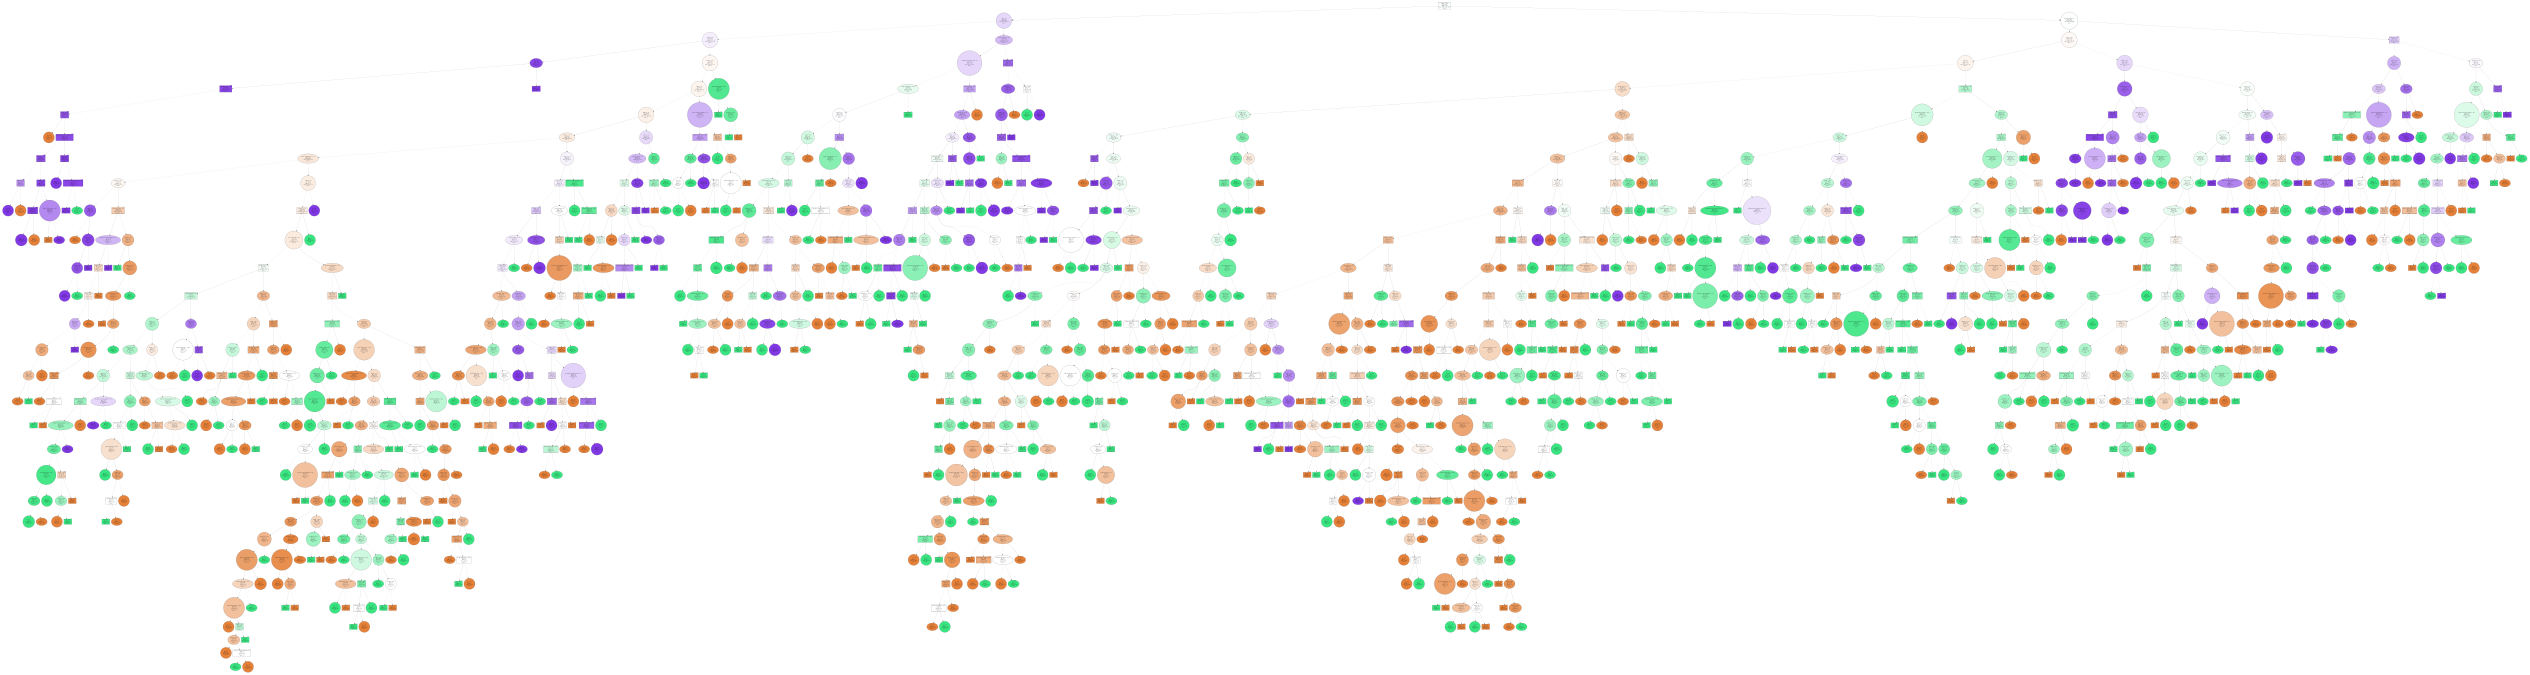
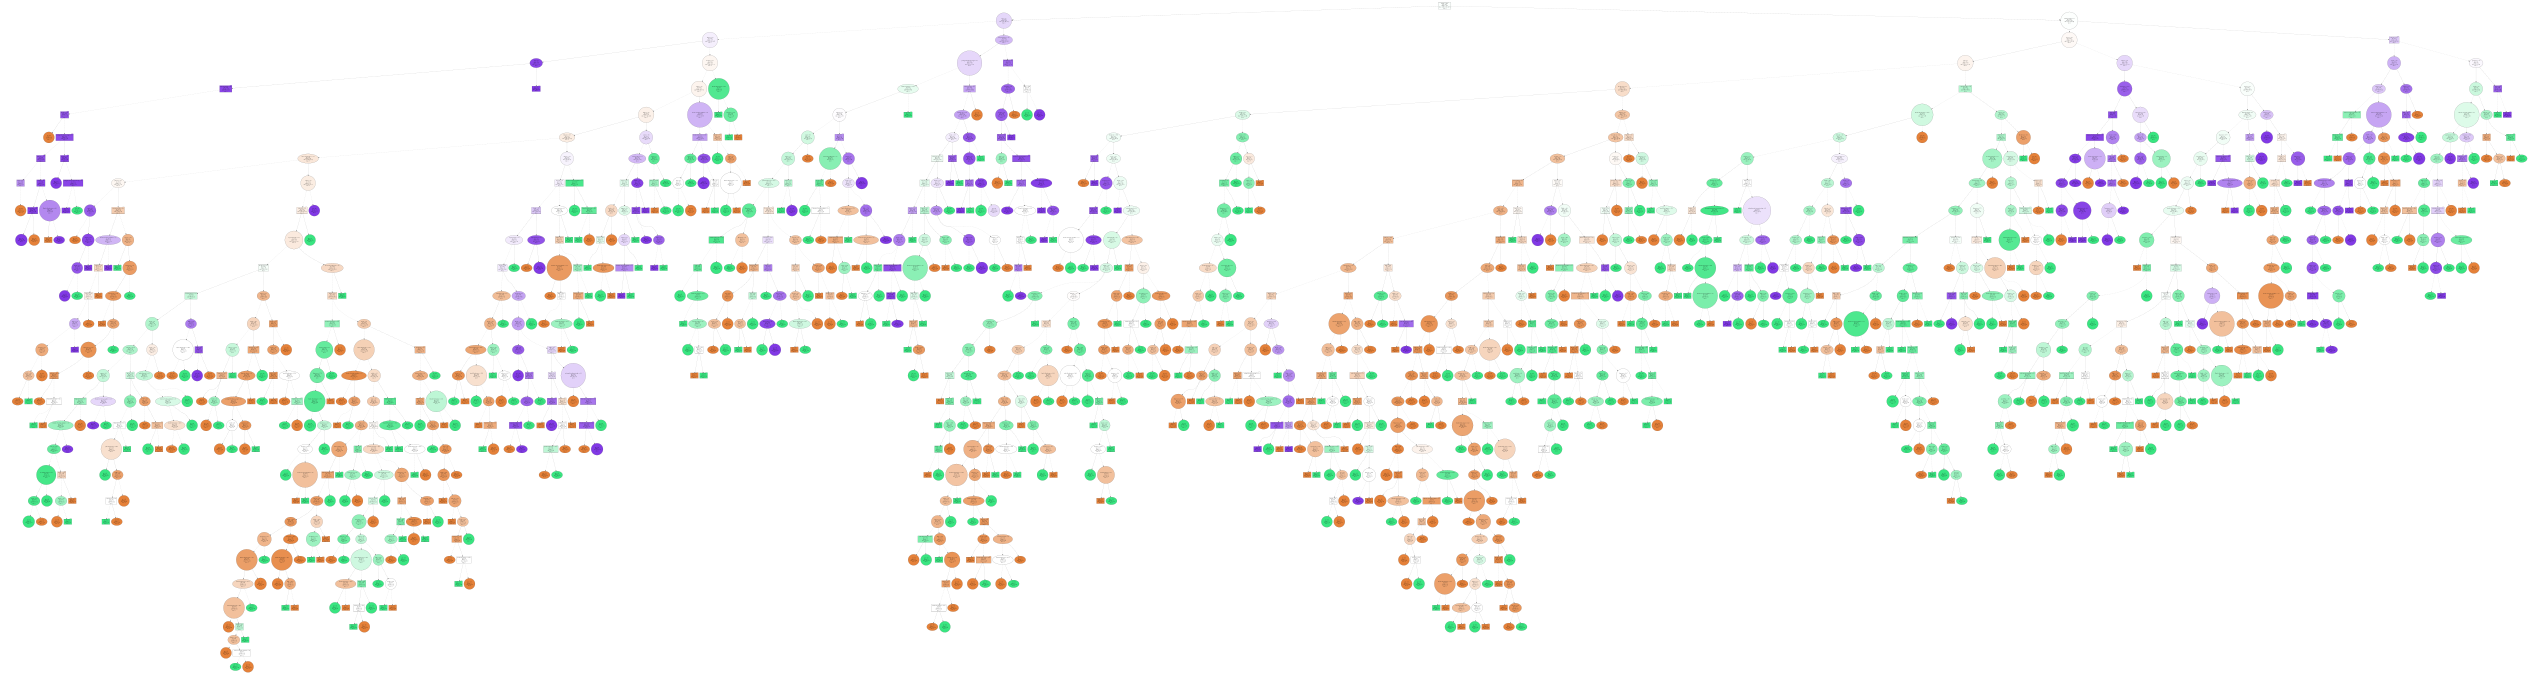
(8, 211) -> none
(994, 211) -> (994, 211)
(1394, 324) -> (1394, 324)
